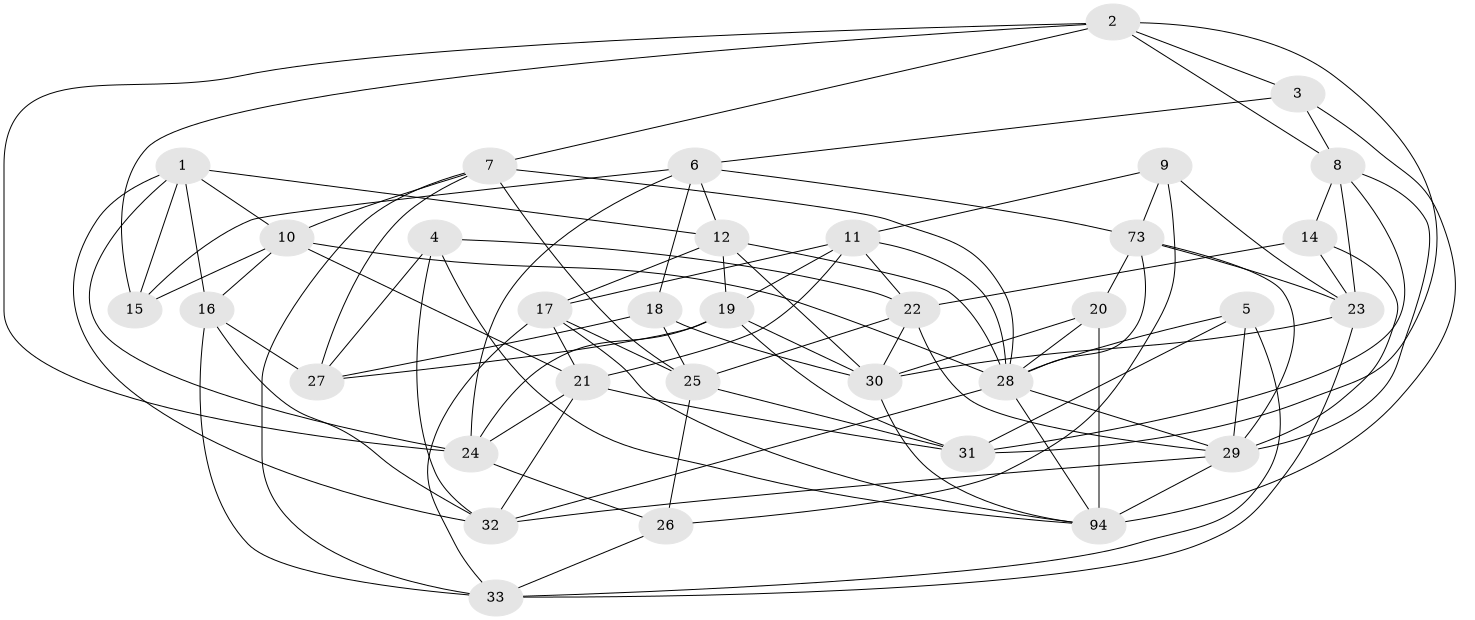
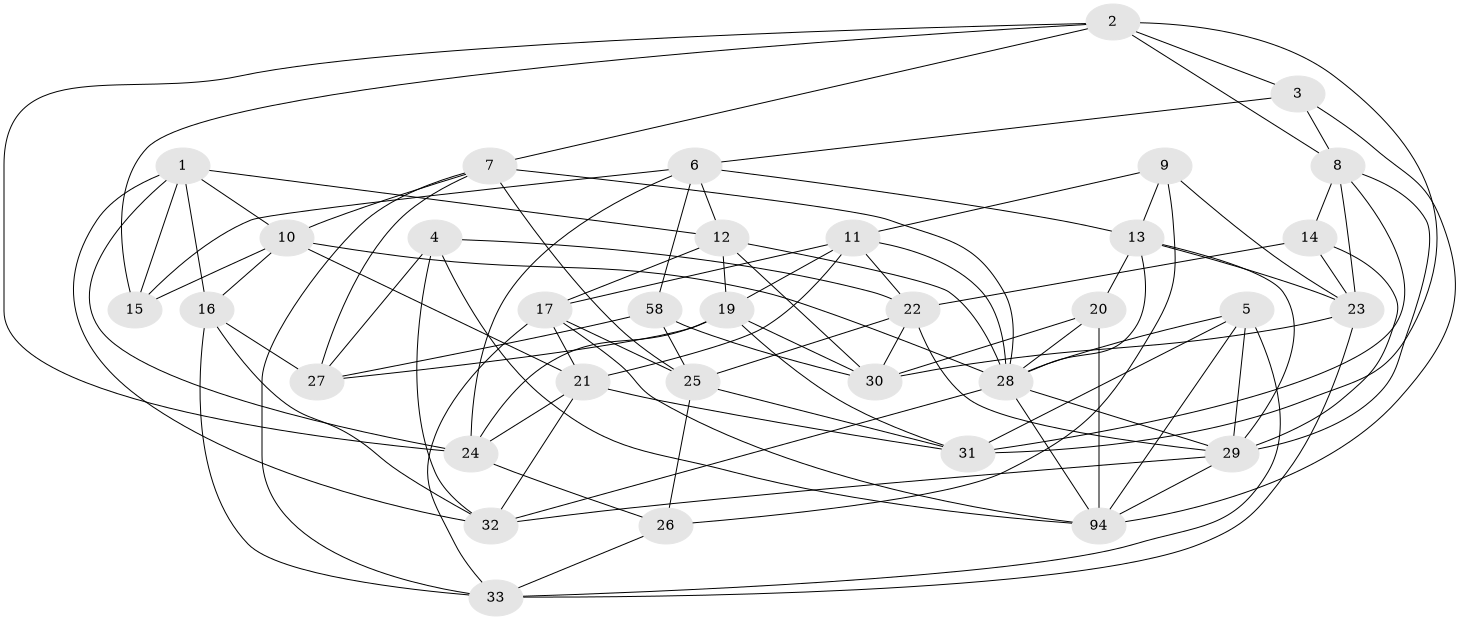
(1137, 238) -> (1137, 238)
(655, 310) -> (655, 310)
(969, 494) -> (1179, 409)
